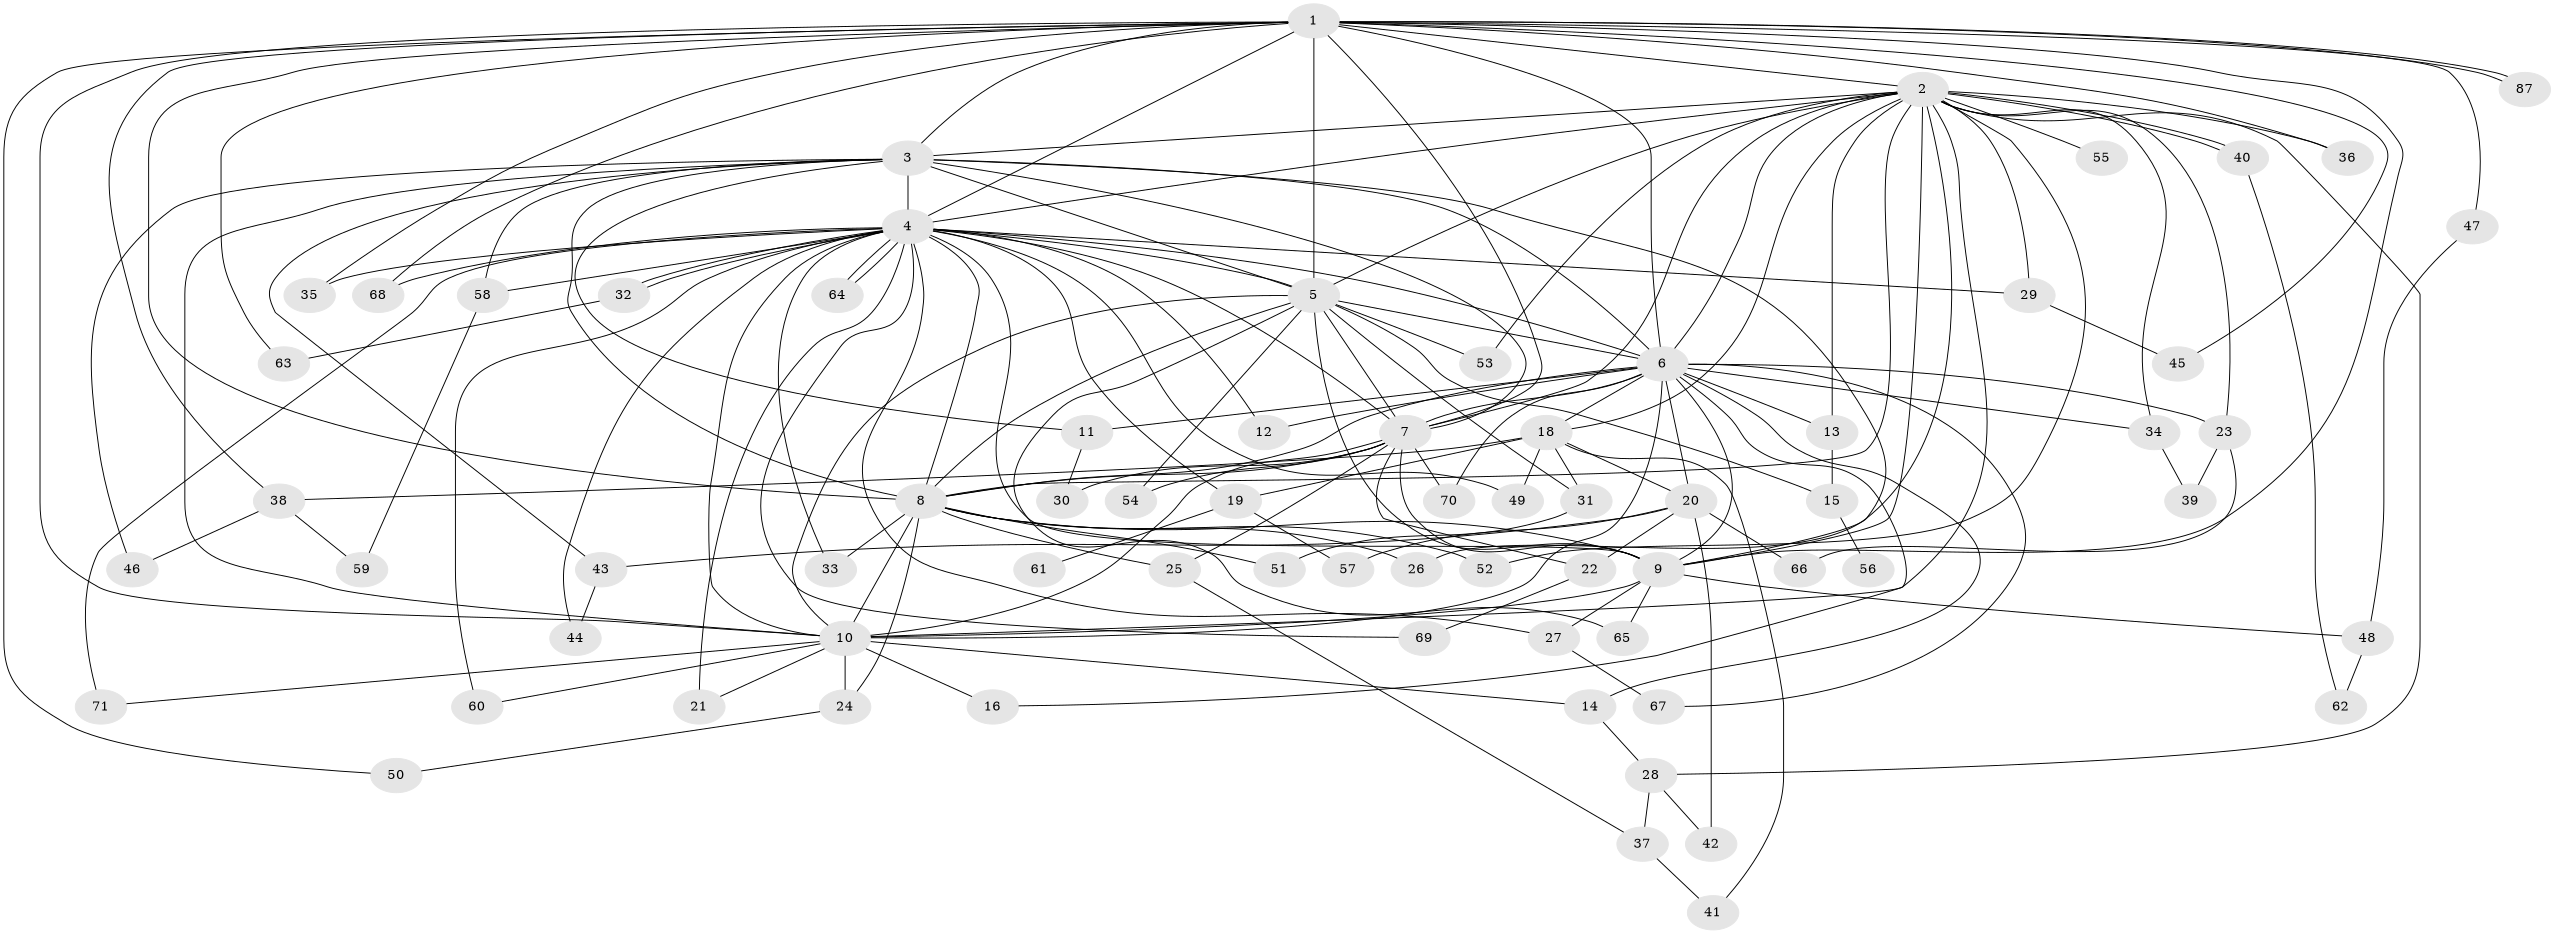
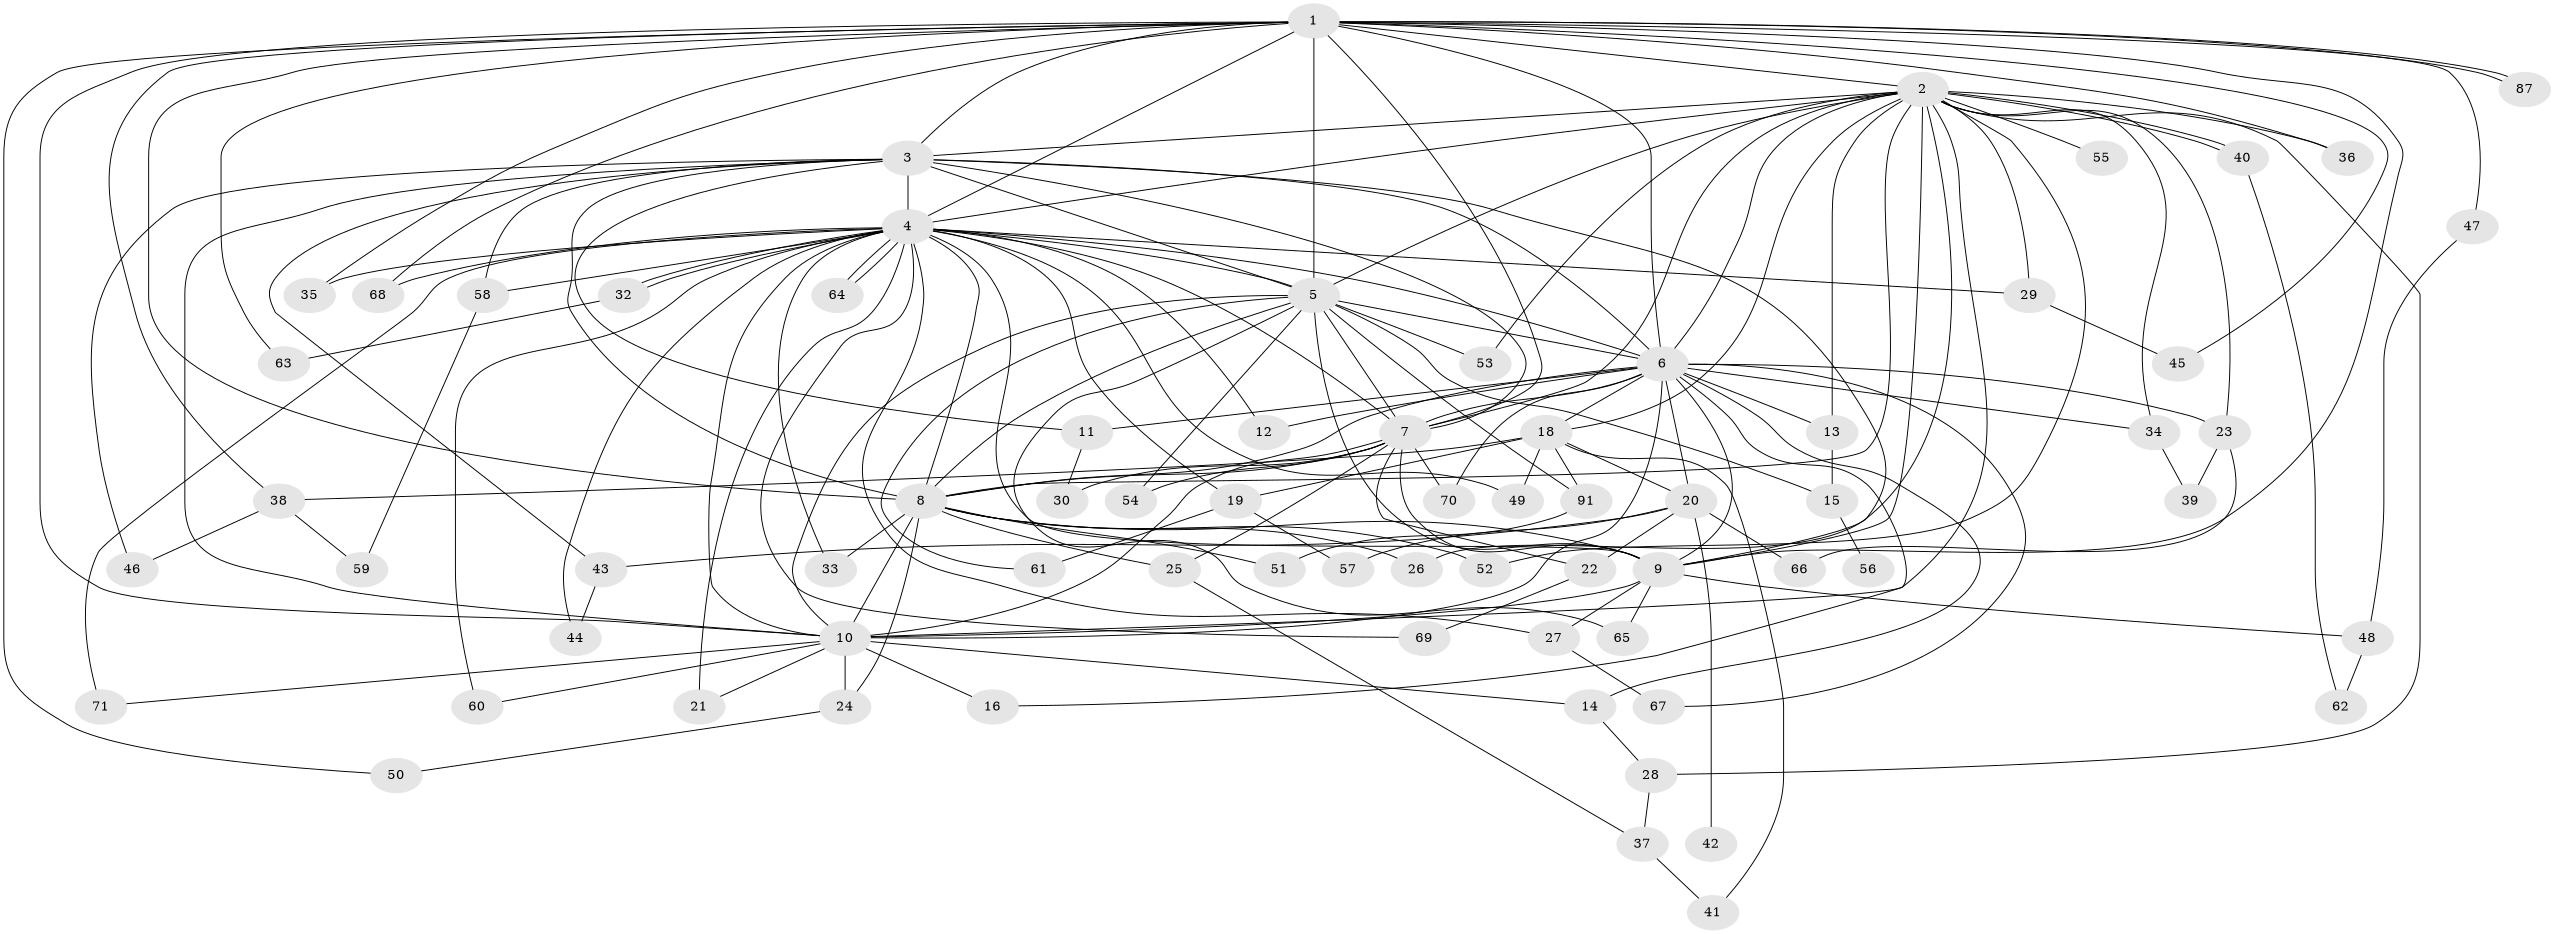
none -> (983, 382)
(1586, 501) -> (1586, 501)
(1681, 810) -> none
